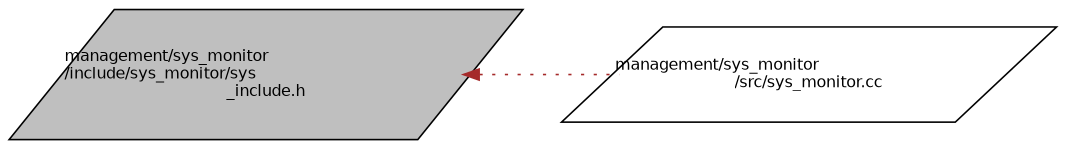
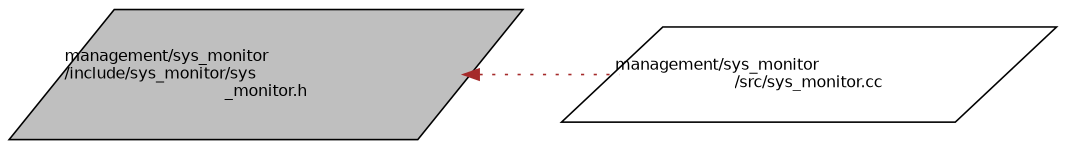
(266, 75) -> (266, 75)
